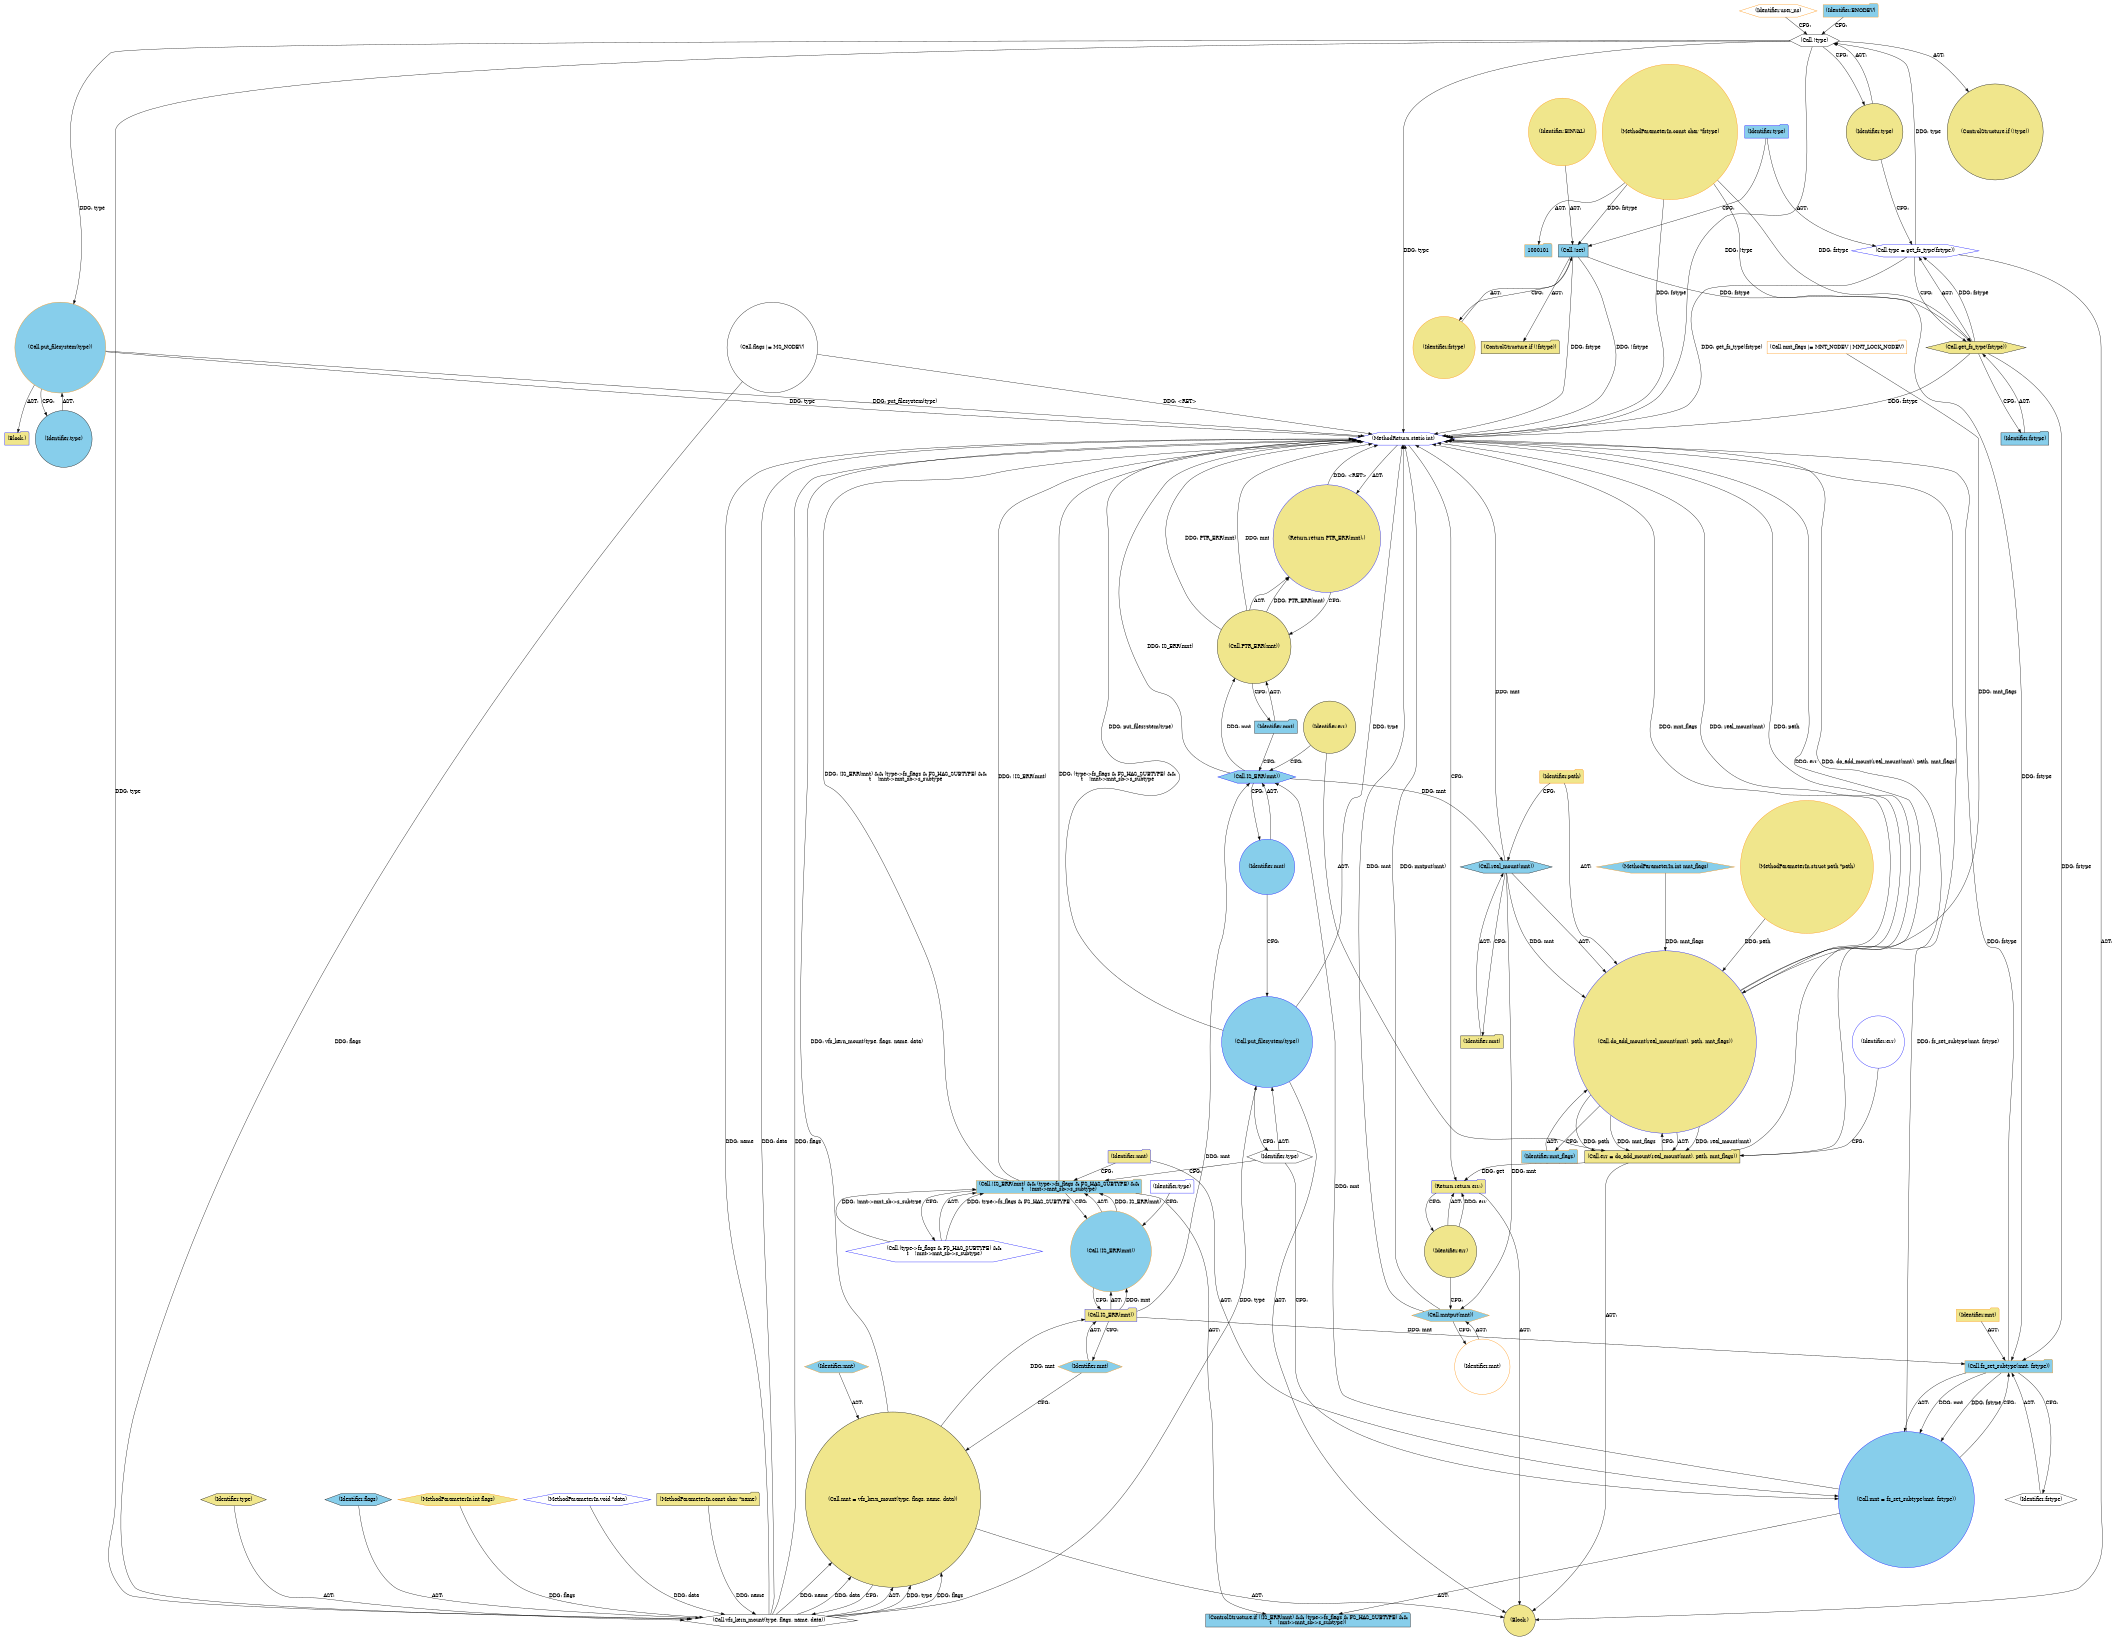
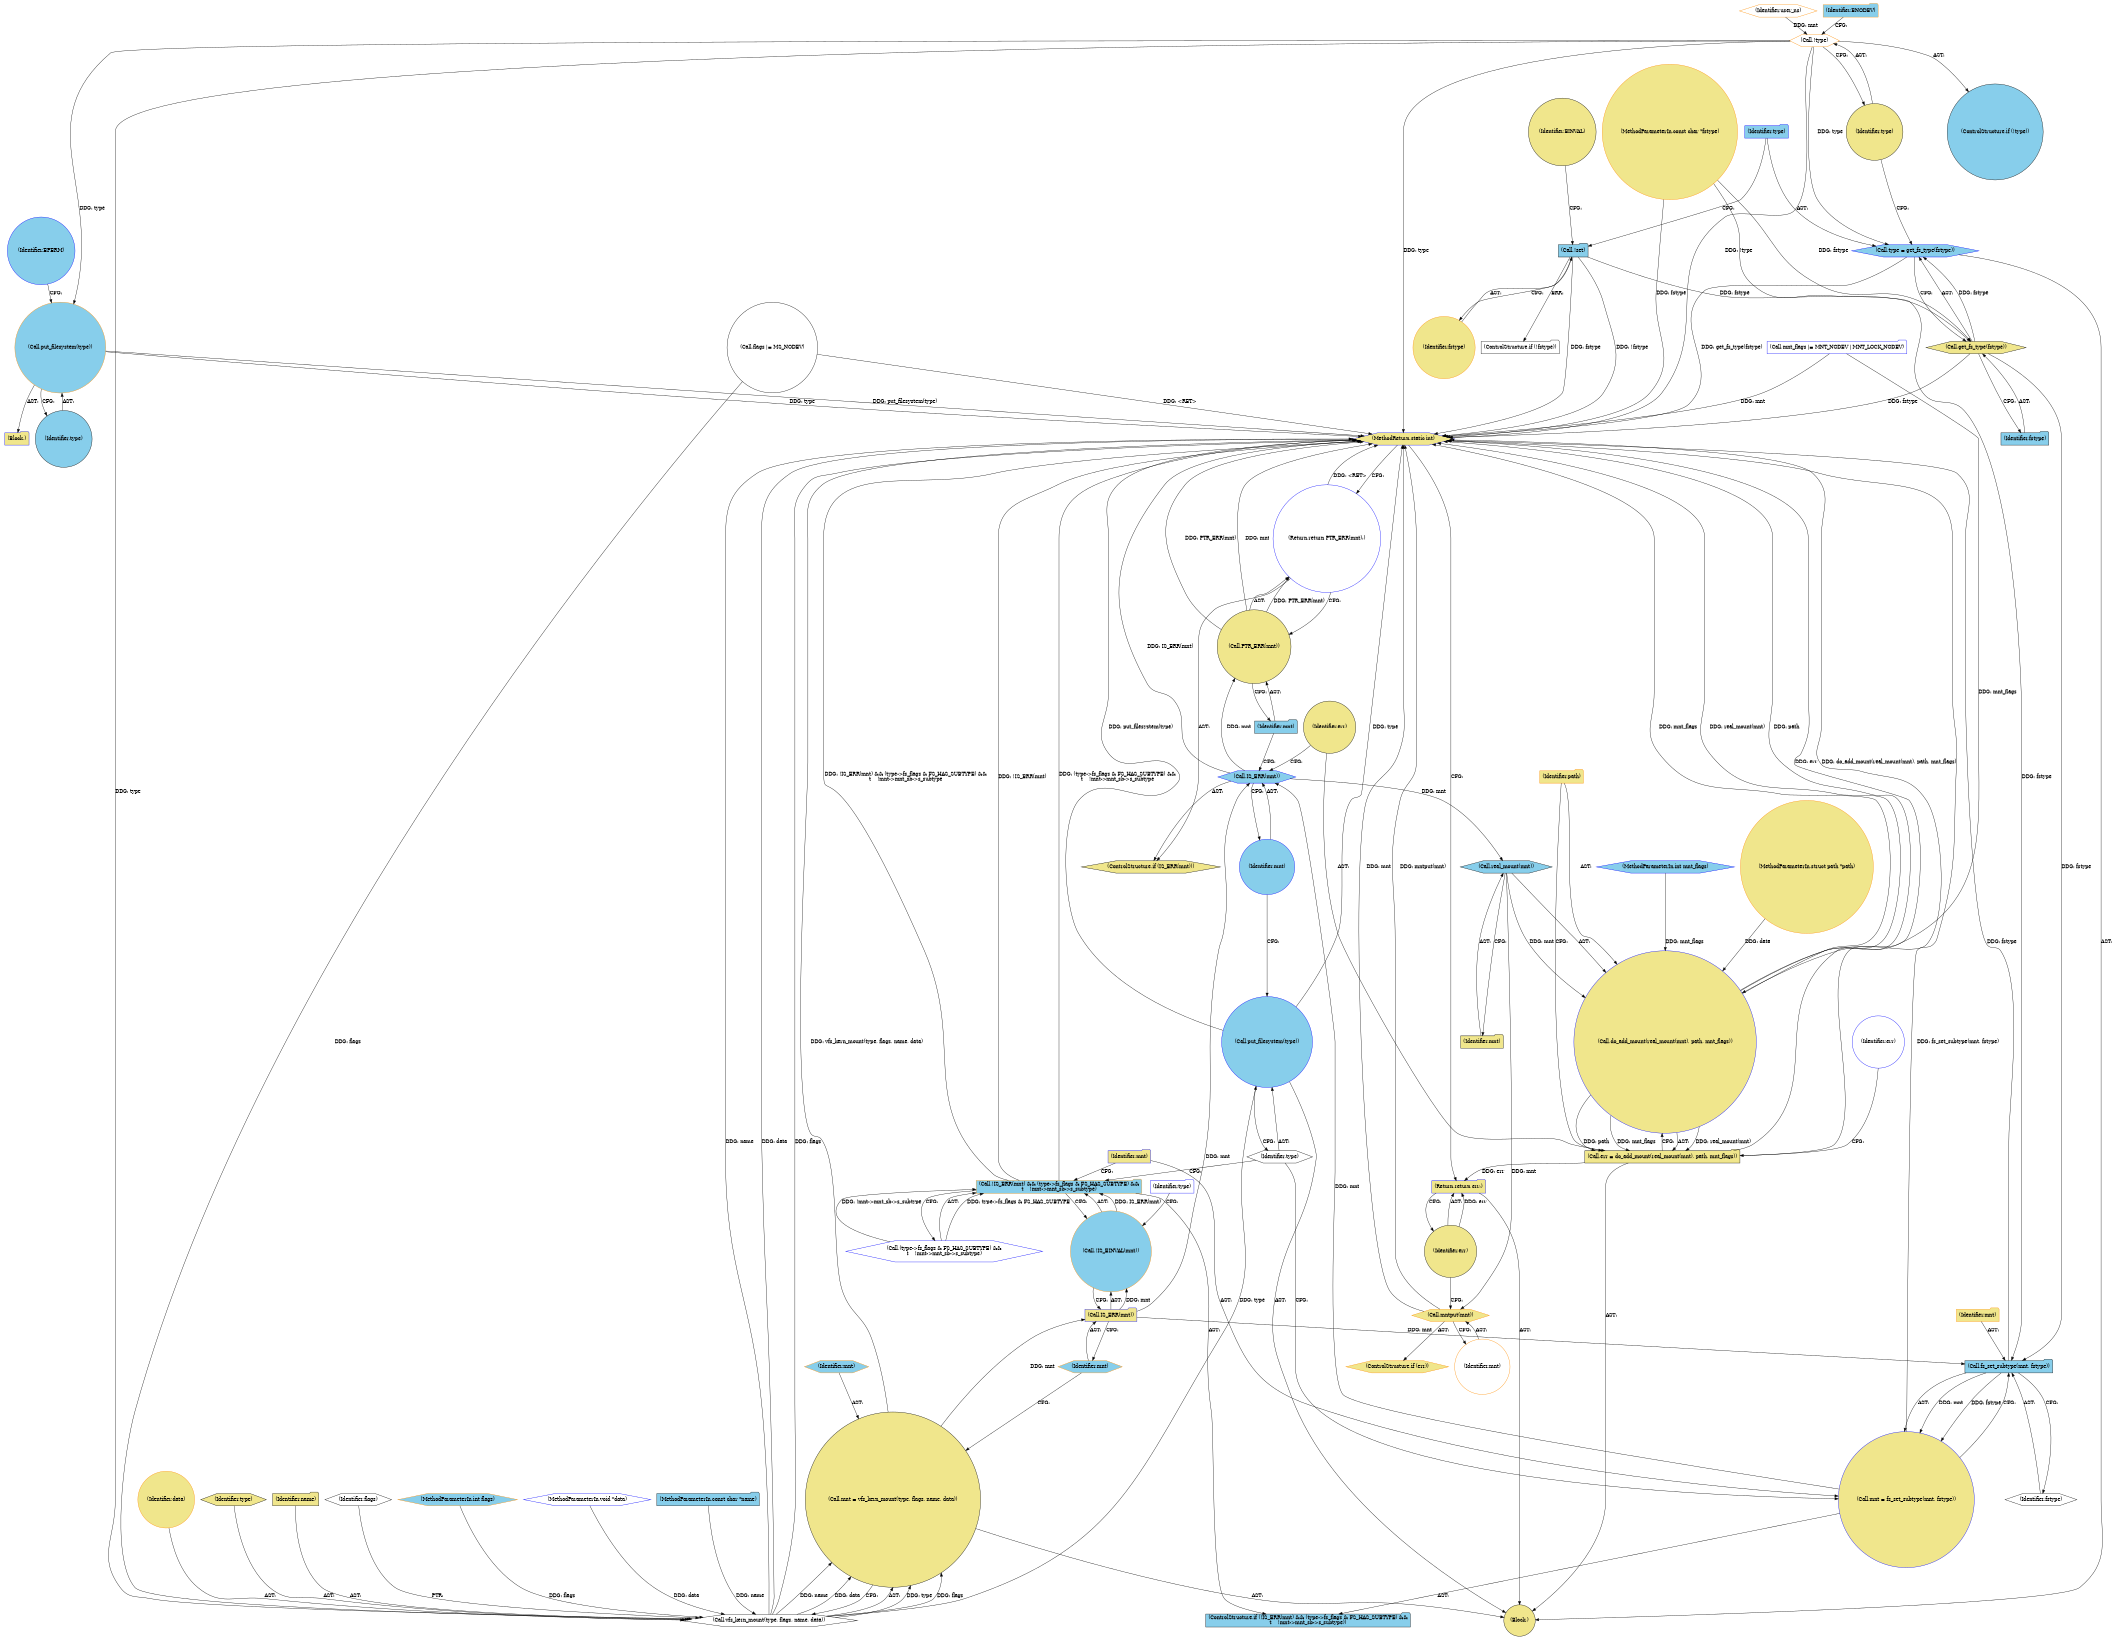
(1806, 26) -> (1806, 26)
(1814, 41) -> (1814, 41)
(1914, 118) -> (1809, 165)
(1562, 132) -> (1562, 132)
(1995, 132) -> (1995, 132)
(1576, 208) -> (1576, 208)
(1604, 213) -> none
none -> (41, 251)
(1538, 251) -> none
(1915, 251) -> (1915, 251)
(1558, 293) -> (1558, 293)
(1520, 348) -> (1520, 348)
(1837, 348) -> (1837, 348)
(1403, 439) -> (1403, 439)
(1379, 476) -> (1379, 476)
(1327, 539) -> (1327, 539)
(1495, 637) -> (1683, 411)
(1524, 817) -> (1555, 966)
none -> (1151, 867)
(1665, 867) -> (1665, 867)
(1758, 942) -> (1758, 942)
(1550, 1157) -> none
(1493, 1172) -> (1493, 1172)
(1111, 1251) -> (1111, 1251)
(1451, 1315) -> (1451, 1315)
none -> (1397, 1367)
(2009, 1367) -> (2009, 1367)
none -> (166, 1500)
none -> (296, 1500)
(358, 1500) -> (358, 1500)
(458, 1500) -> (458, 1500)
(708, 1500) -> (708, 1500)
(1906, 1500) -> (1906, 1500)
(439, 1596) -> (439, 1596)
